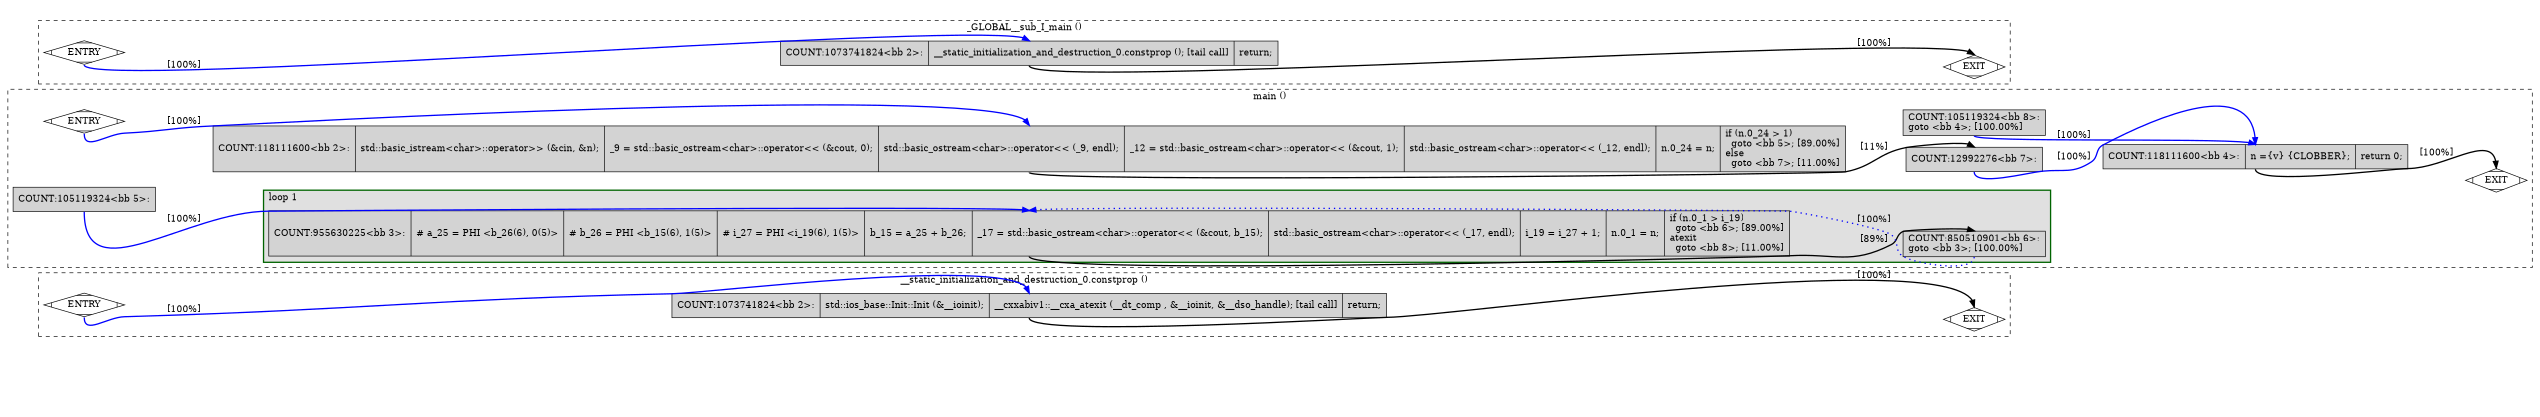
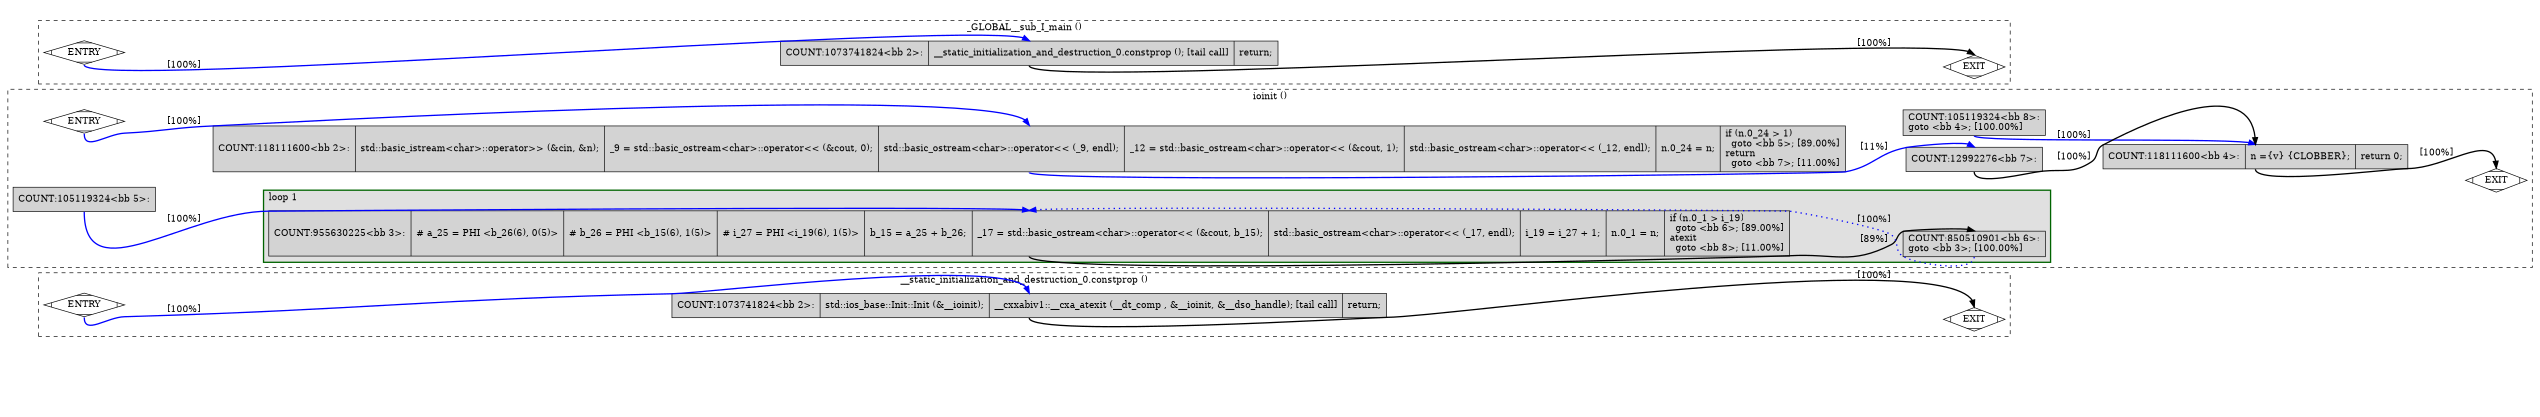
(1270, 97) -> (1270, 97)
(2125, 134) -> (2125, 134)
(1735, 153) -> (1740, 153)
(1501, 177) -> (1501, 177)
